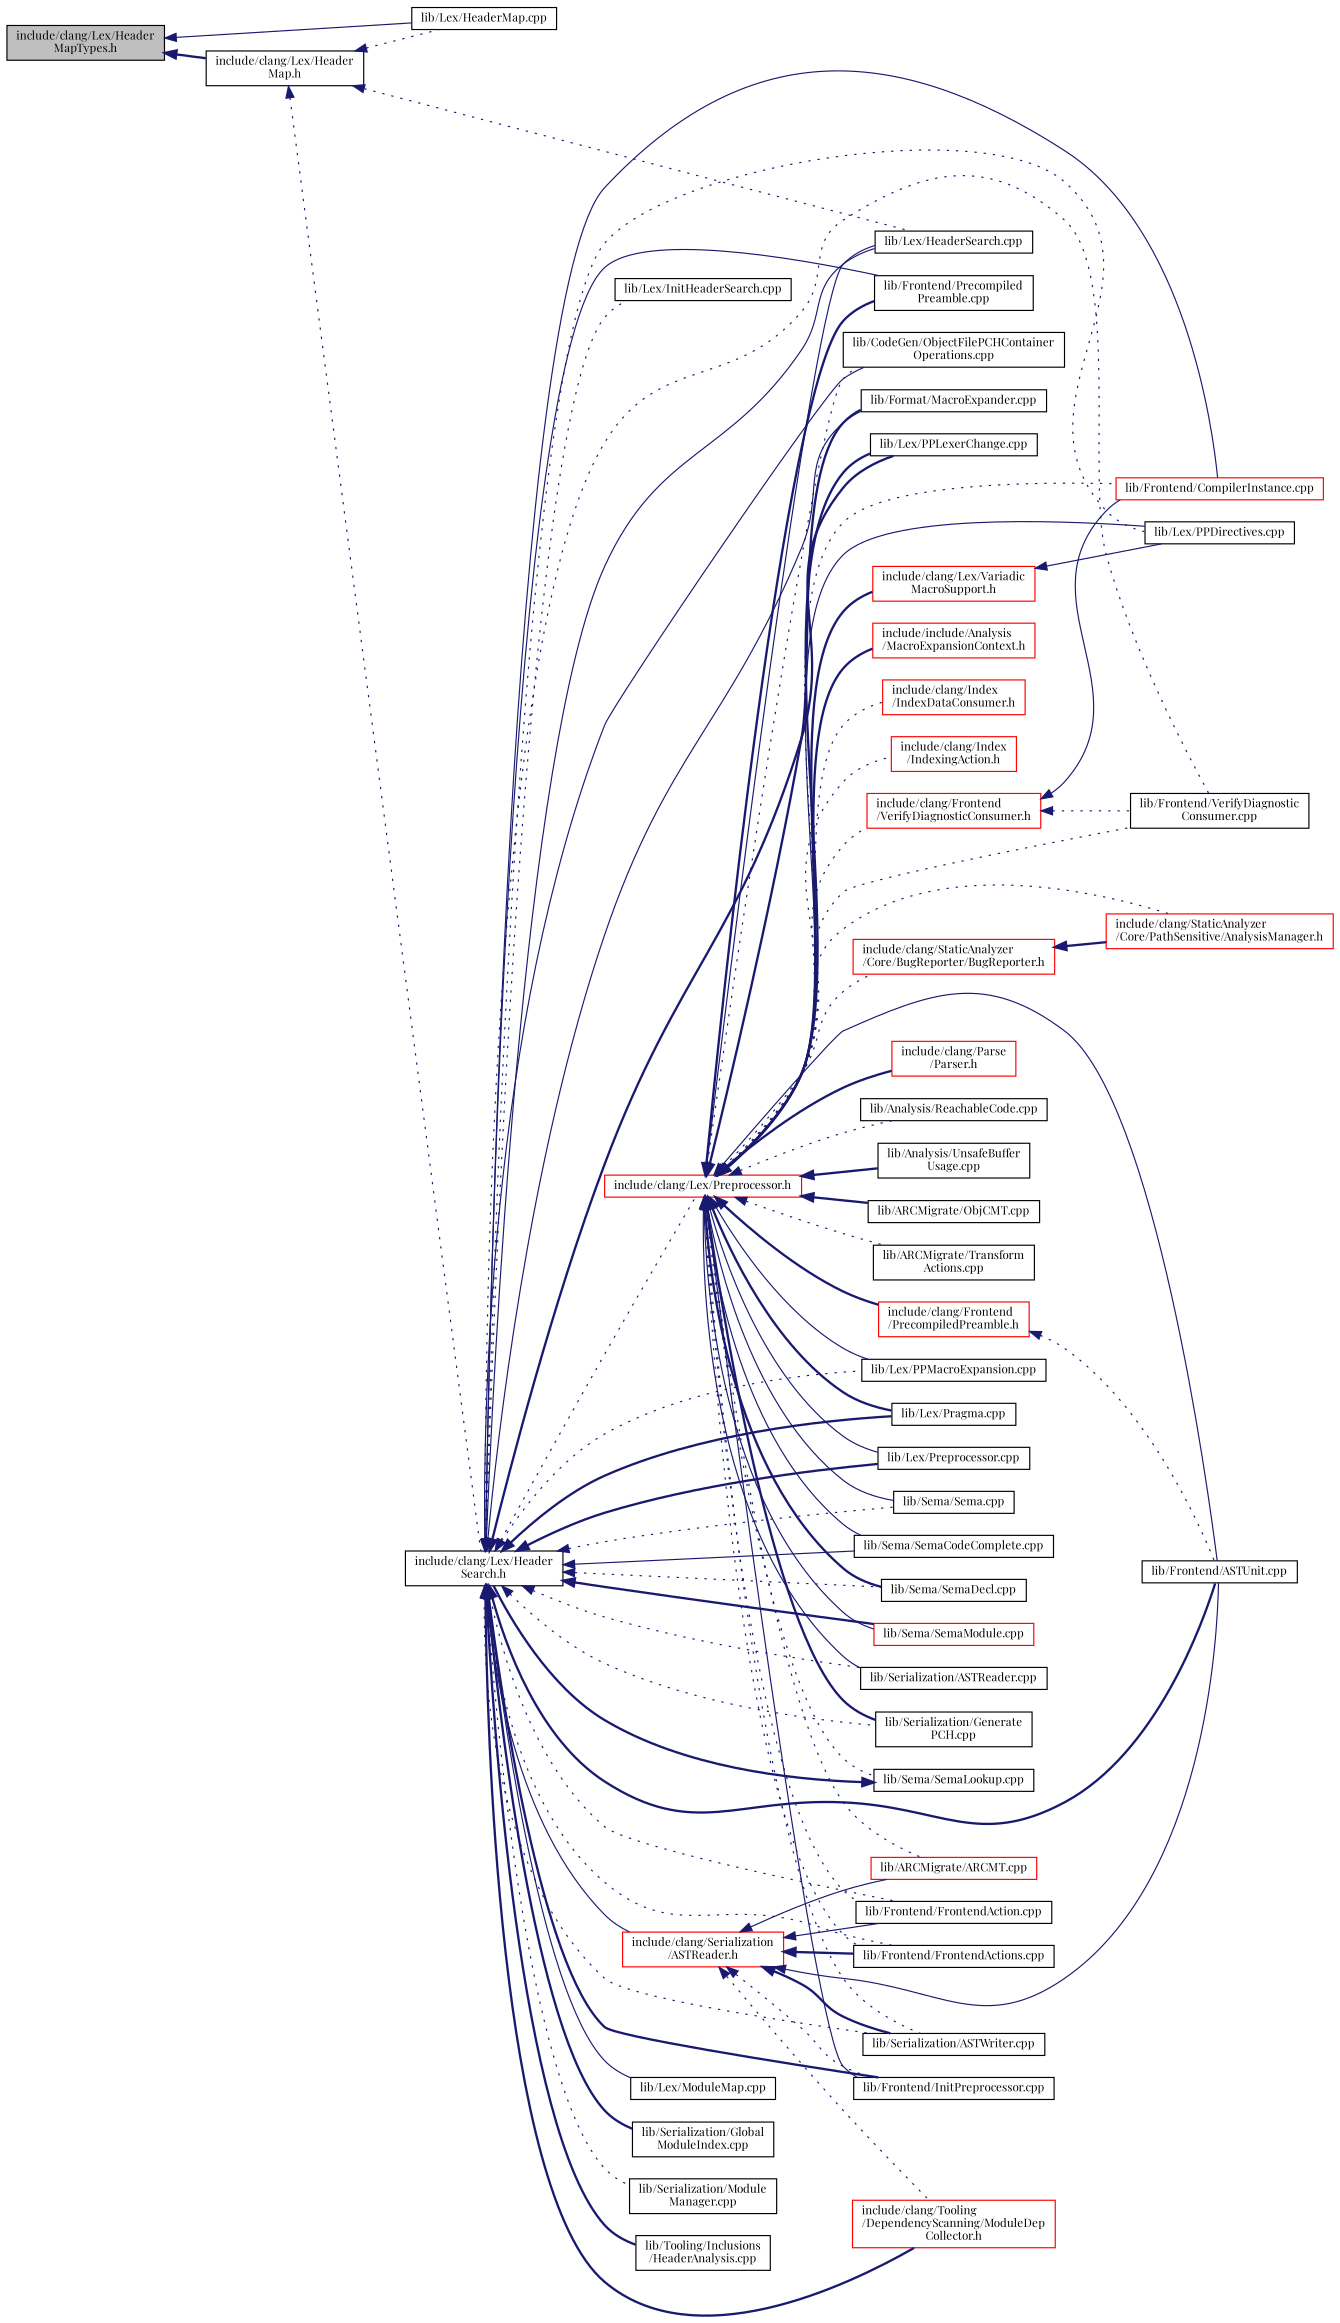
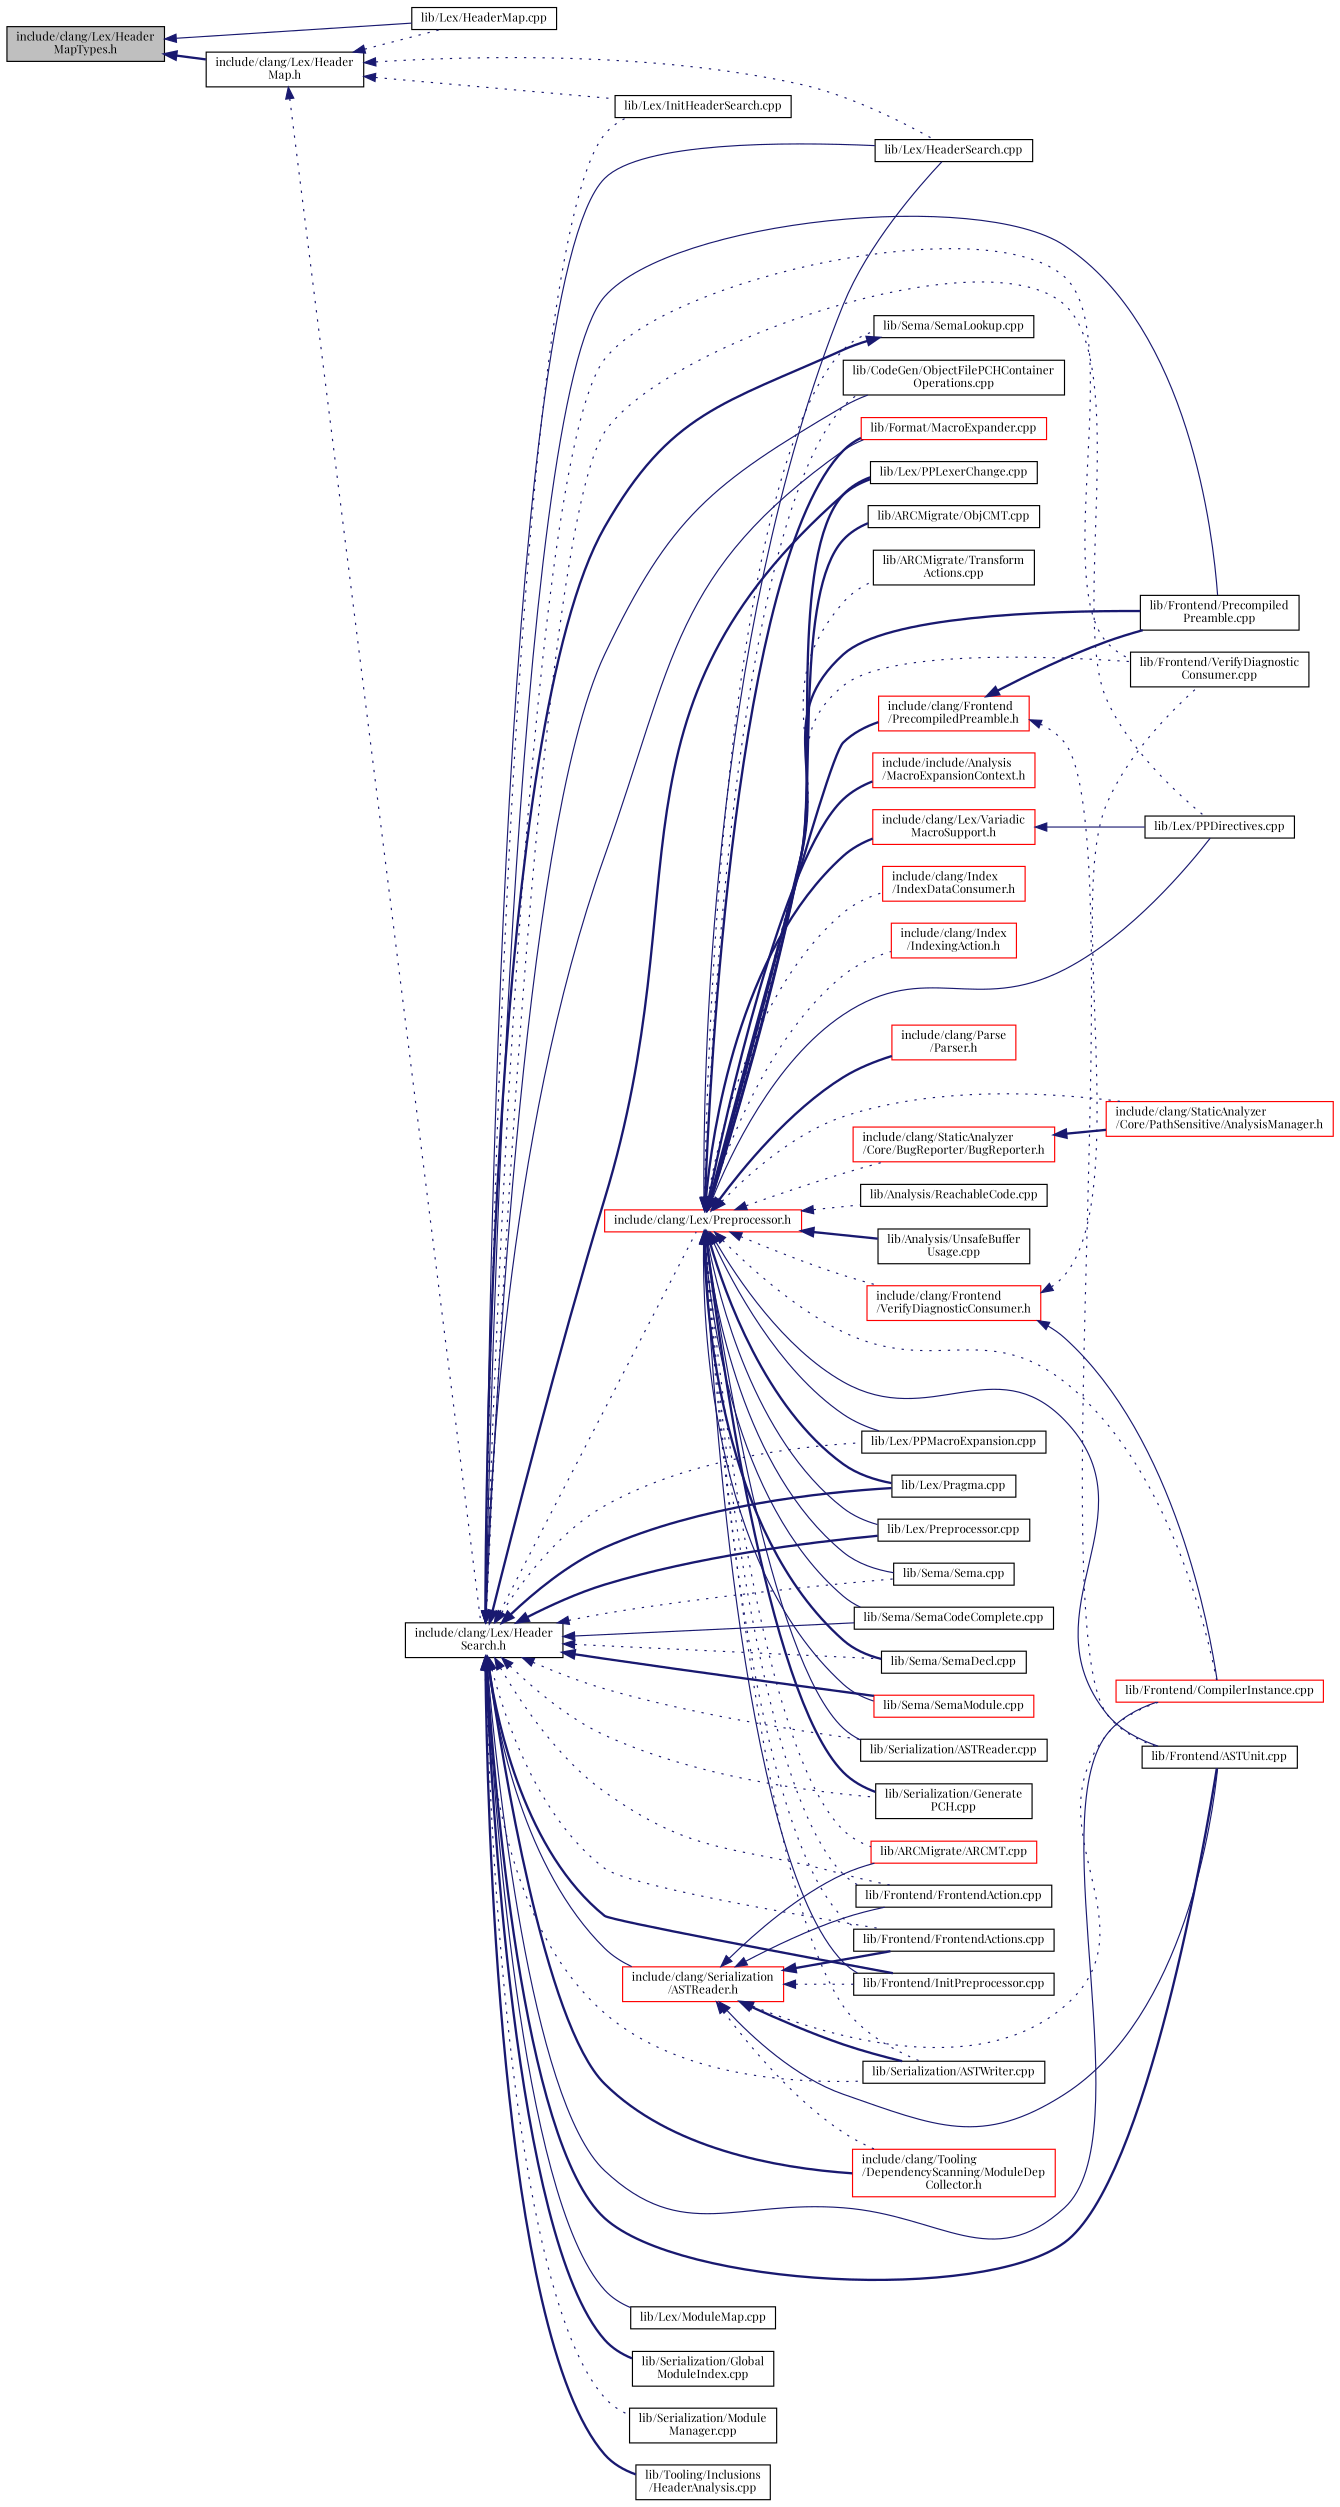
none -> (495, 88)
(954, 401) -> (954, 429)
none -> (1083, 651)
none -> (1072, 1997)
